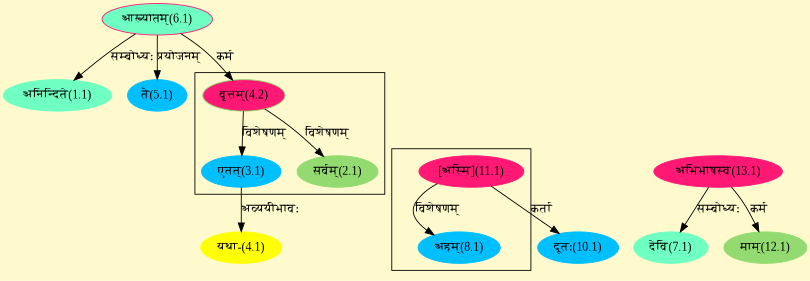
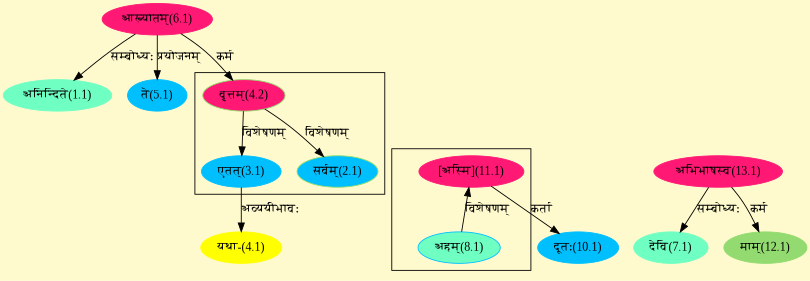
(157, 19) -> (157, 19)
(338, 172) -> (338, 172)
(415, 204) -> (465, 214)
(459, 248) -> (459, 248)
